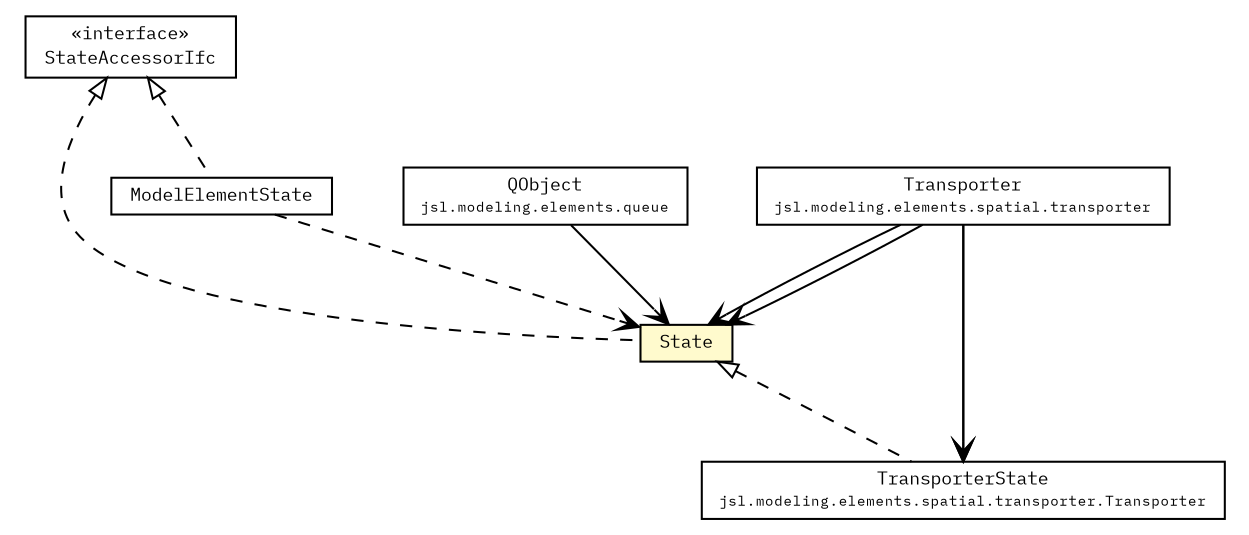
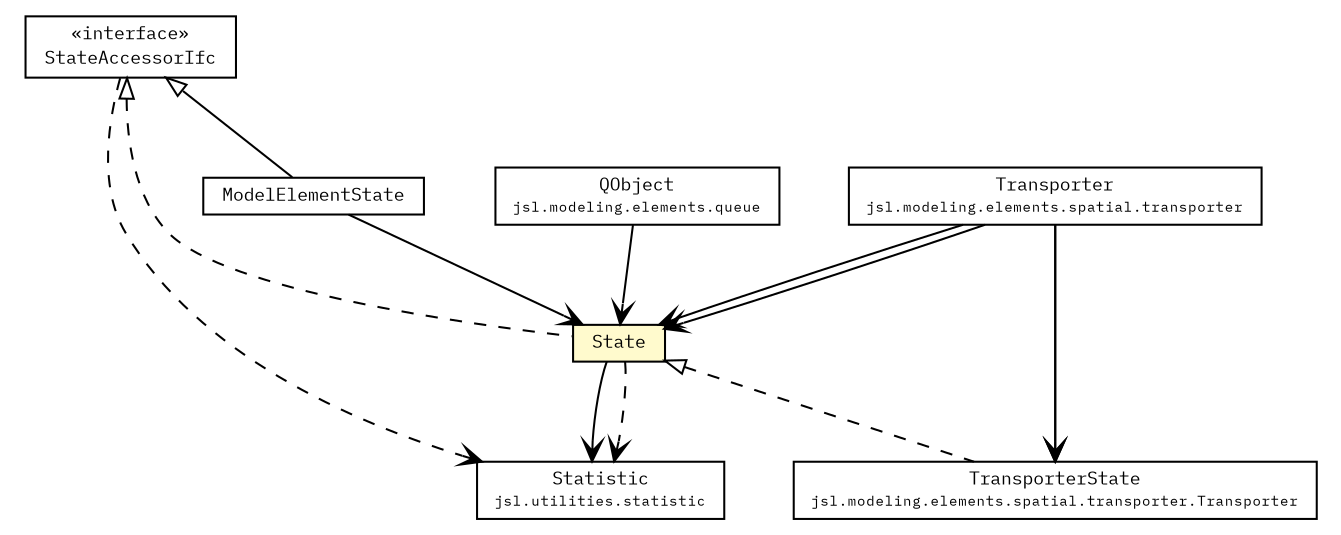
(185, 136) -> (238, 134)
(447, 268) -> (456, 265)
none -> (600, 490)
